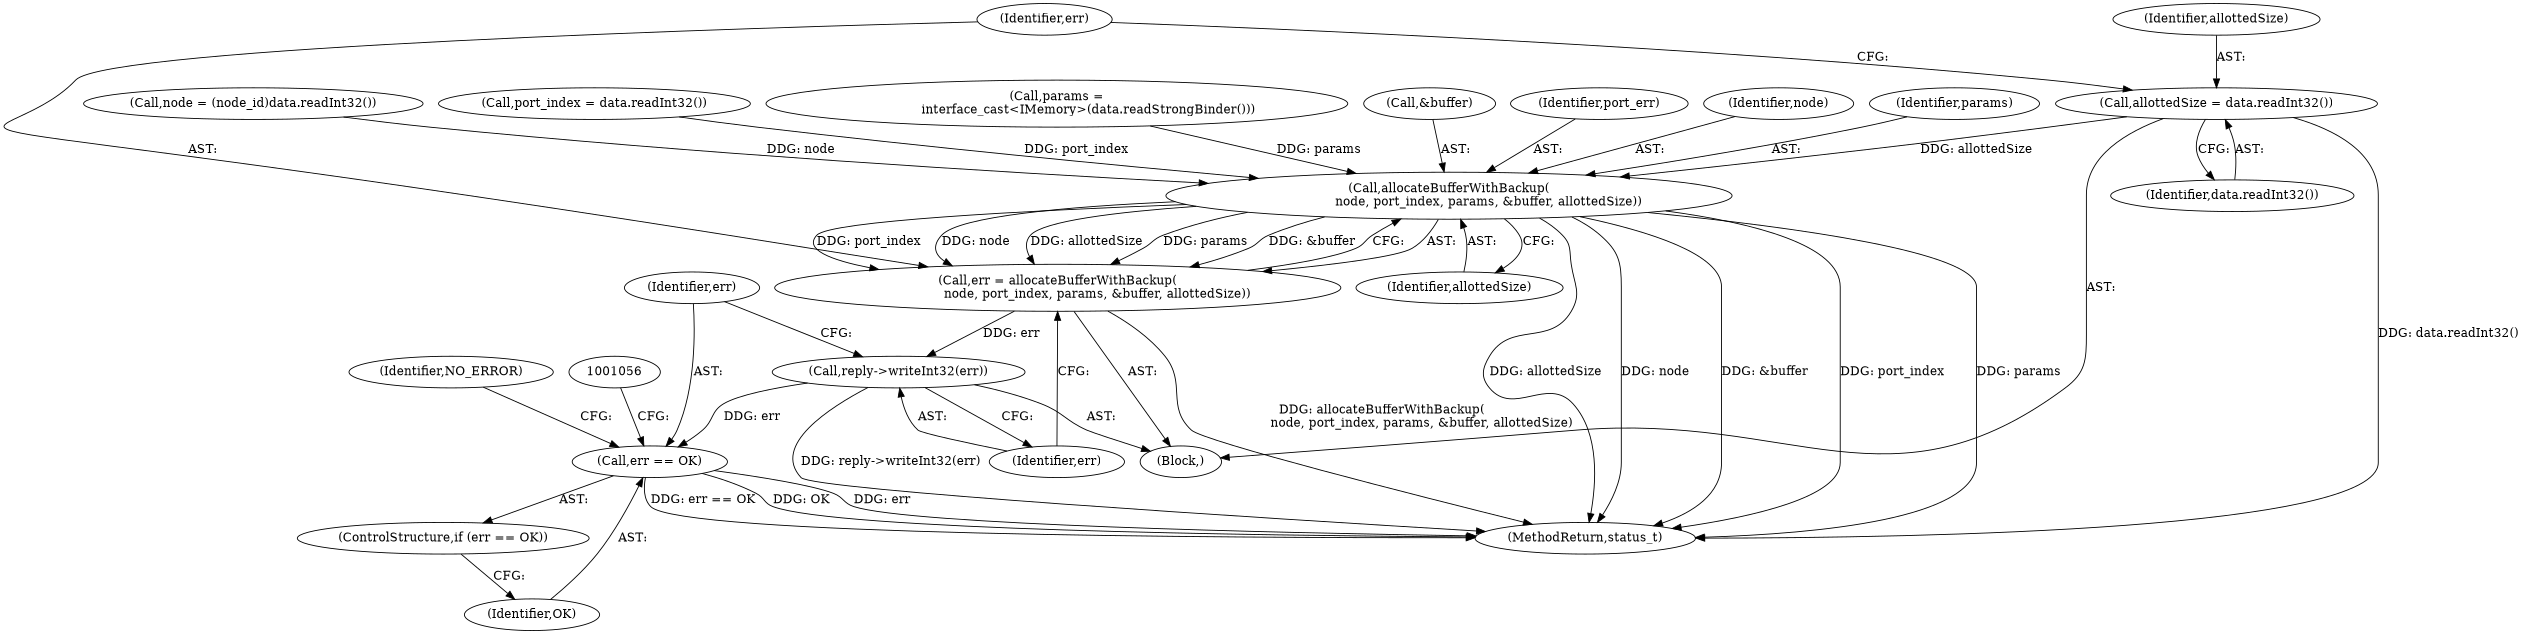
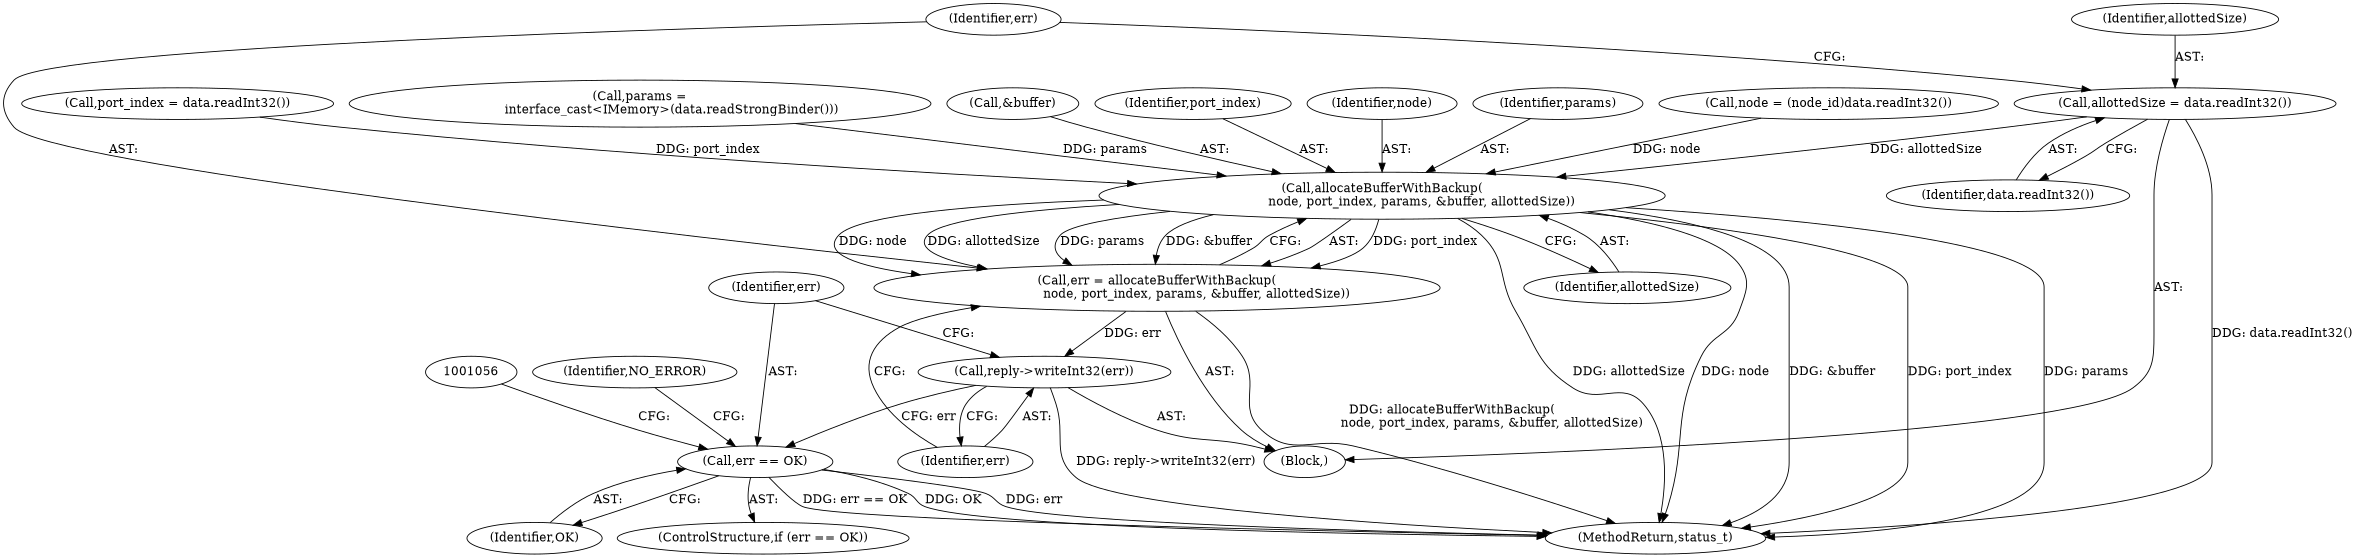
(1599, 104) -> (1193, 104)
(752, 417) -> (929, 417)
(484, 574) -> (650, 500)
